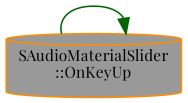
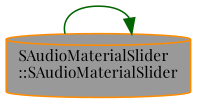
(94, 66) -> (98, 66)
